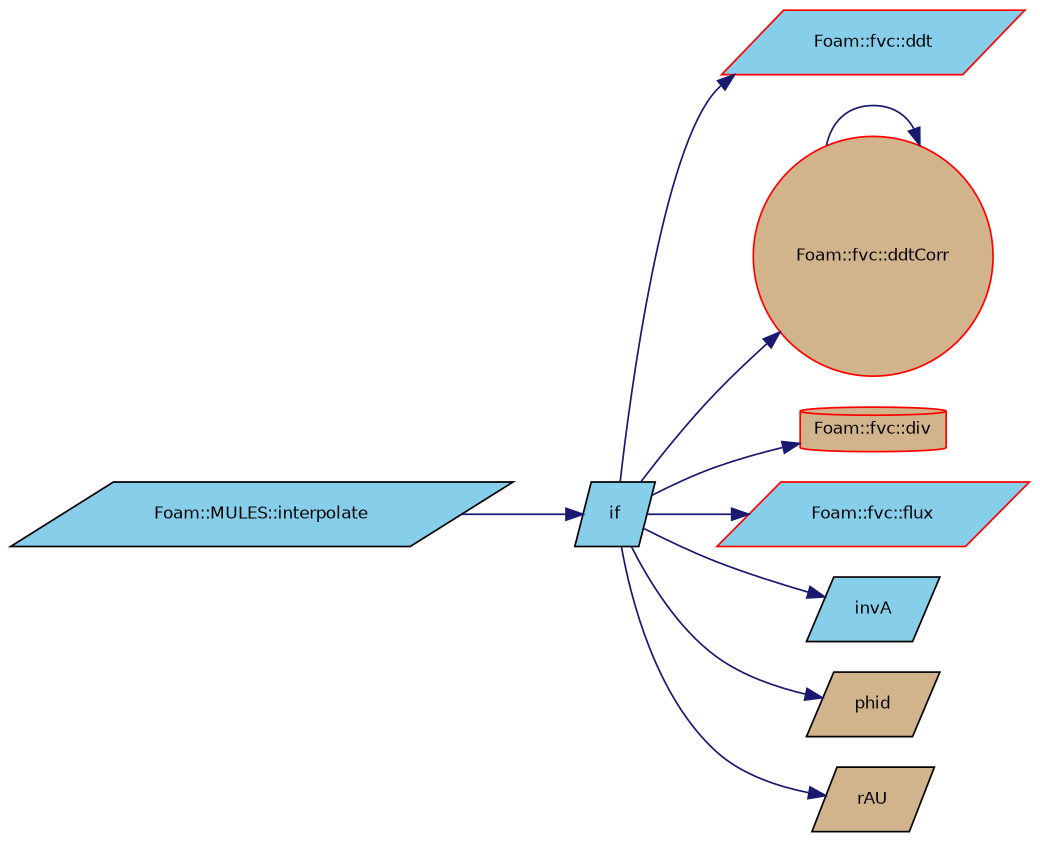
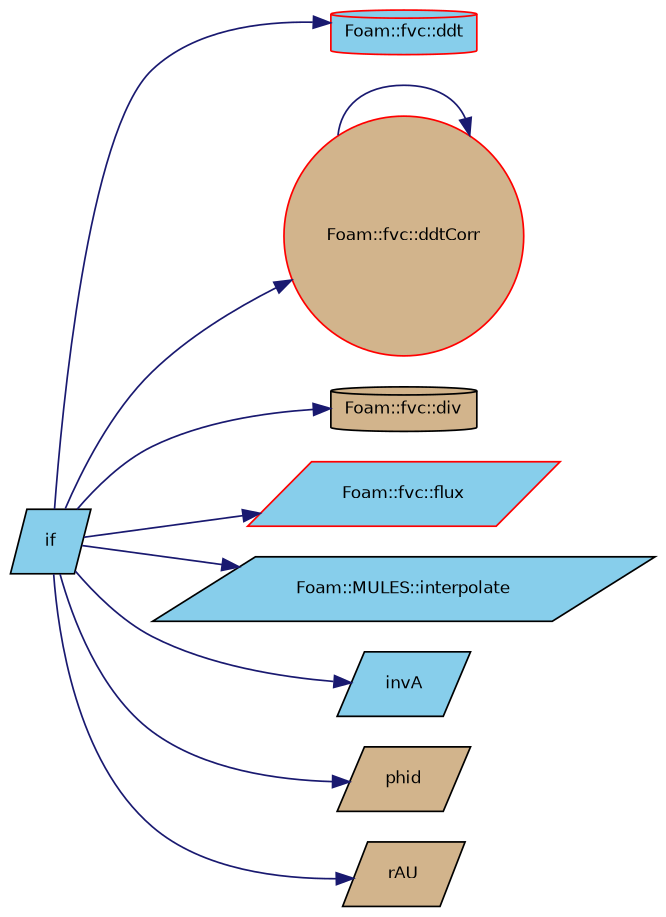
(873, 42) -> (404, 32)
(873, 429) -> (404, 409)
(514, 514) -> (152, 555)
